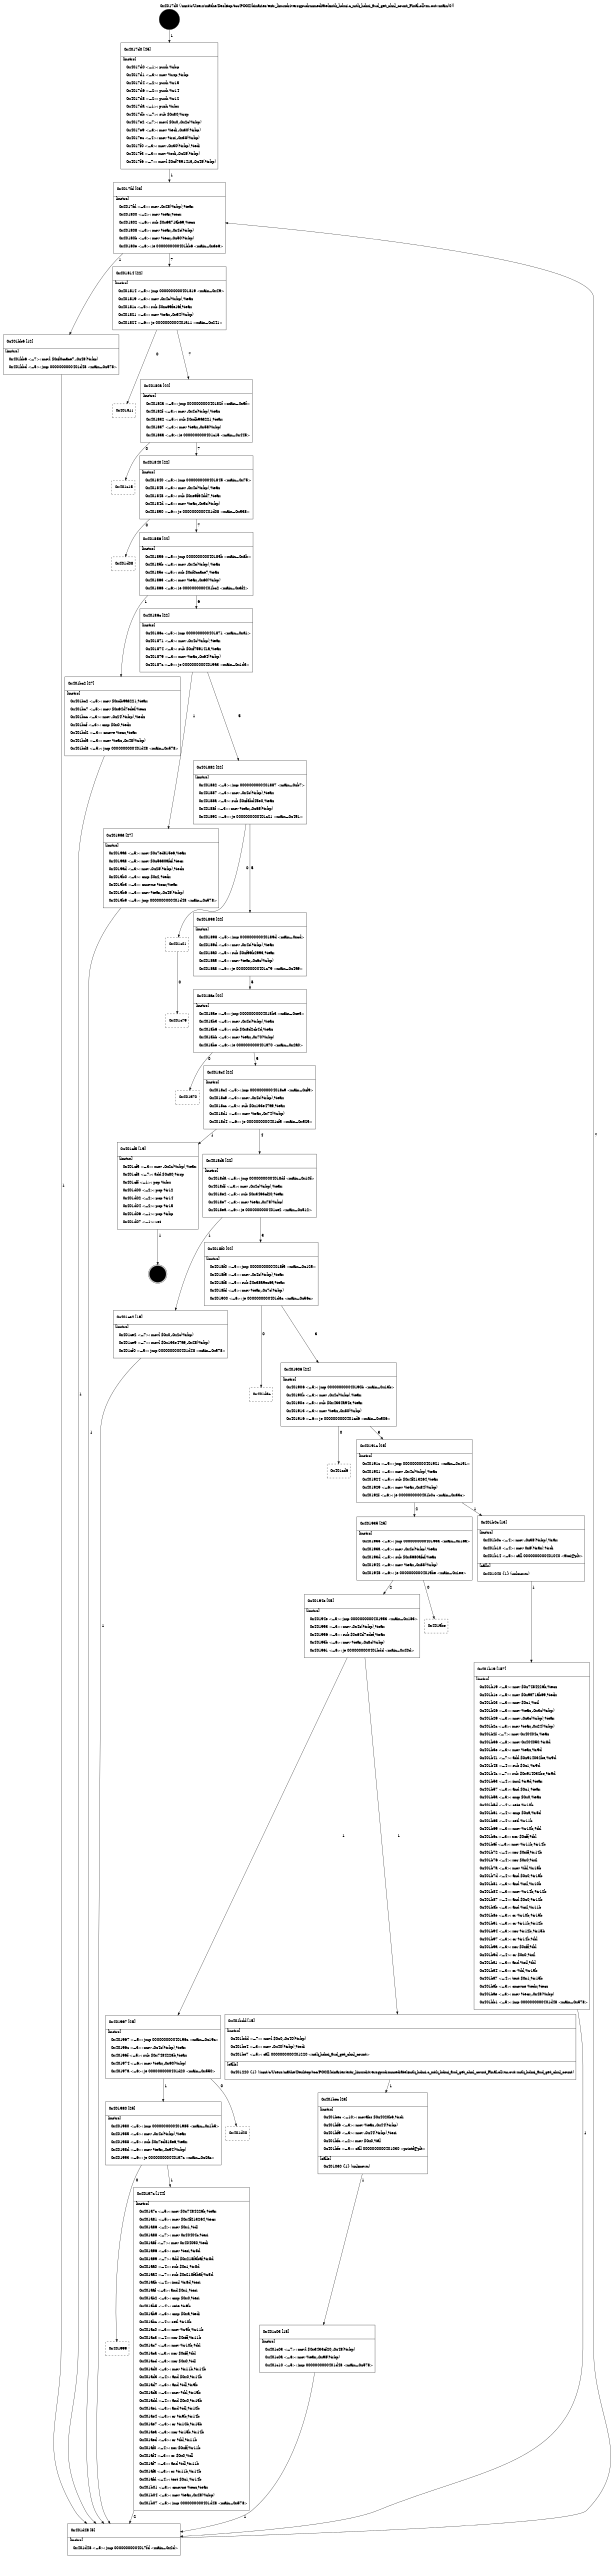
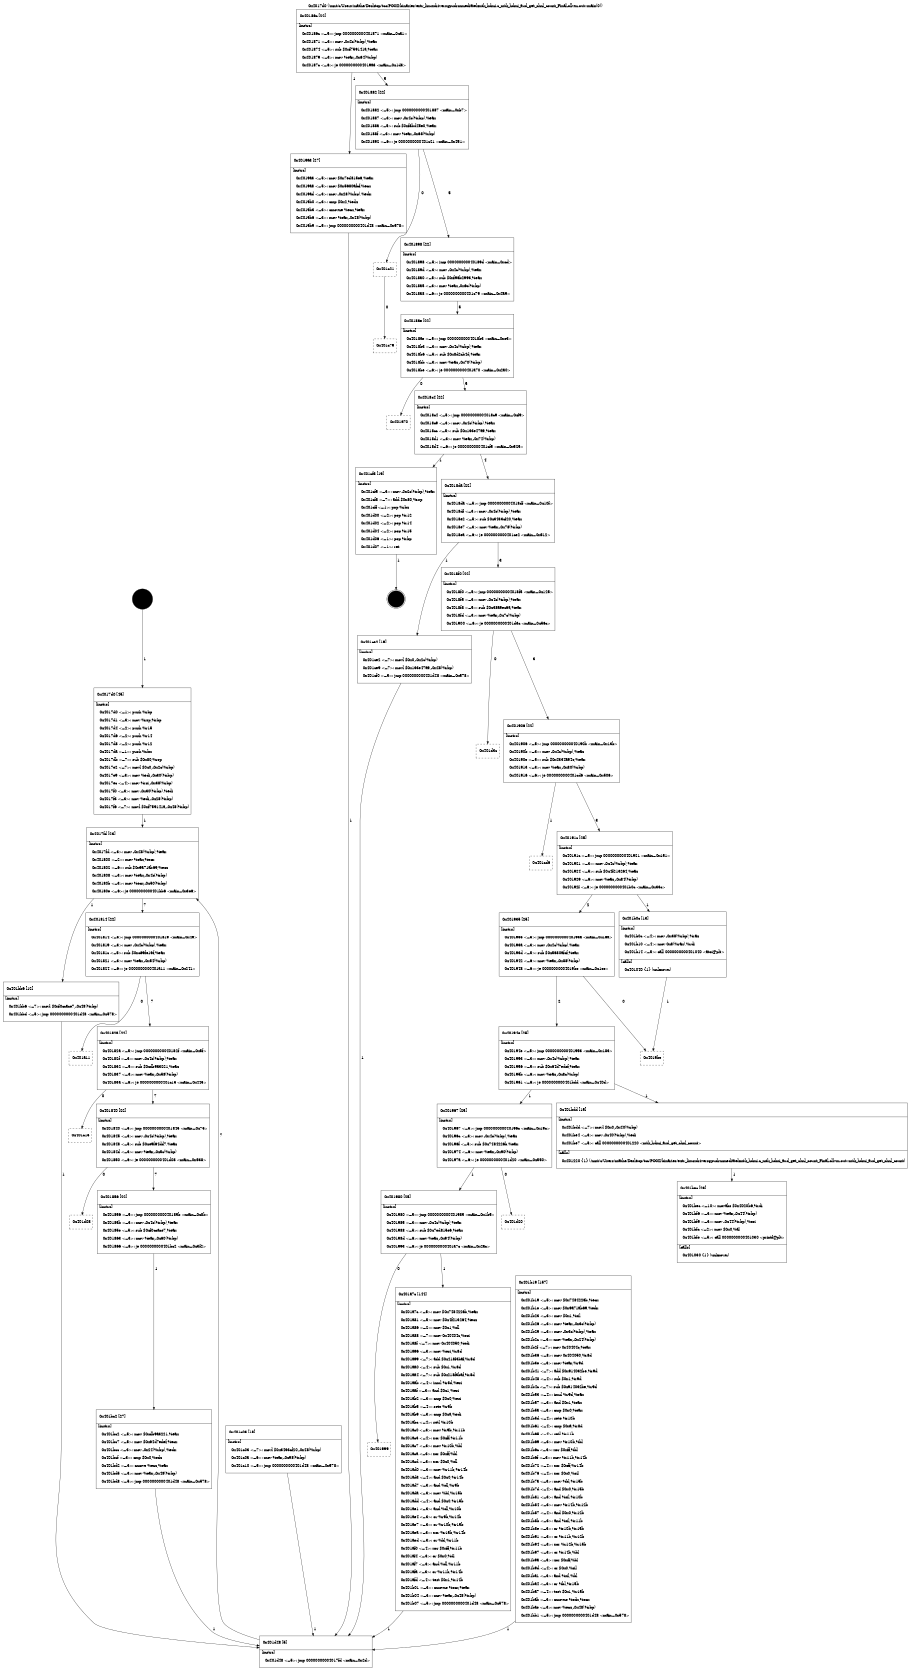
(196, 601) -> none
(340, 1433) -> (550, 821)
(531, 1621) -> (660, 1013)
(343, 2248) -> none
(134, 2517) -> (388, 1629)
